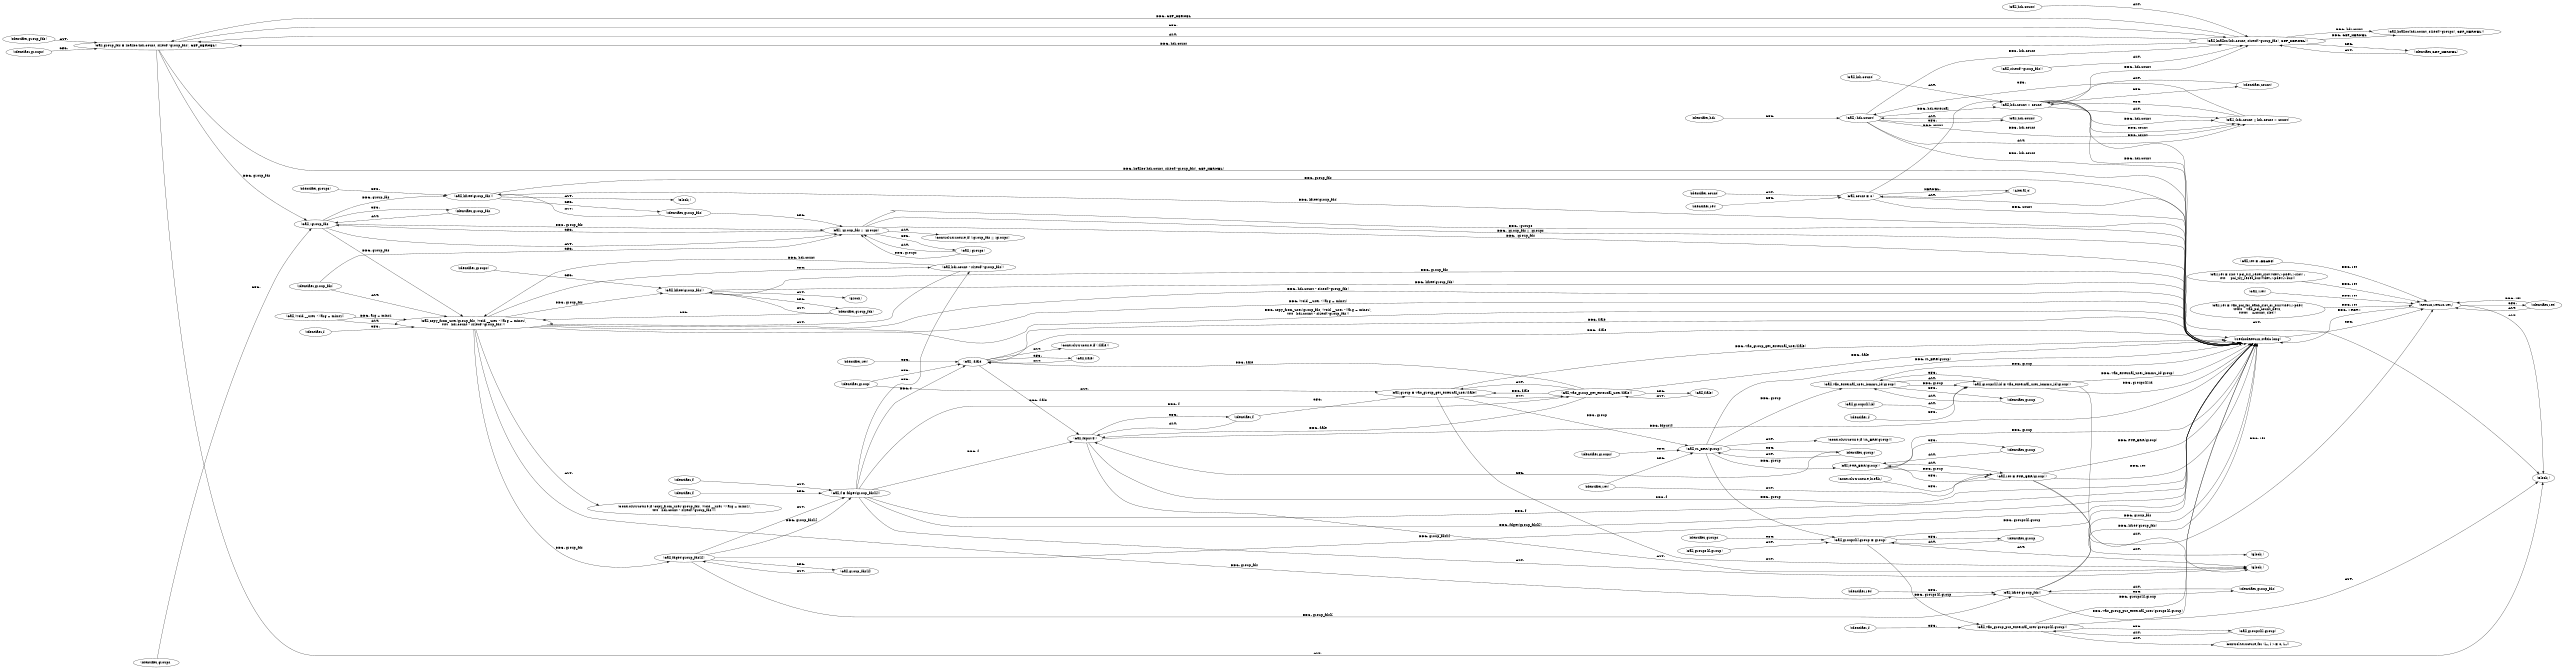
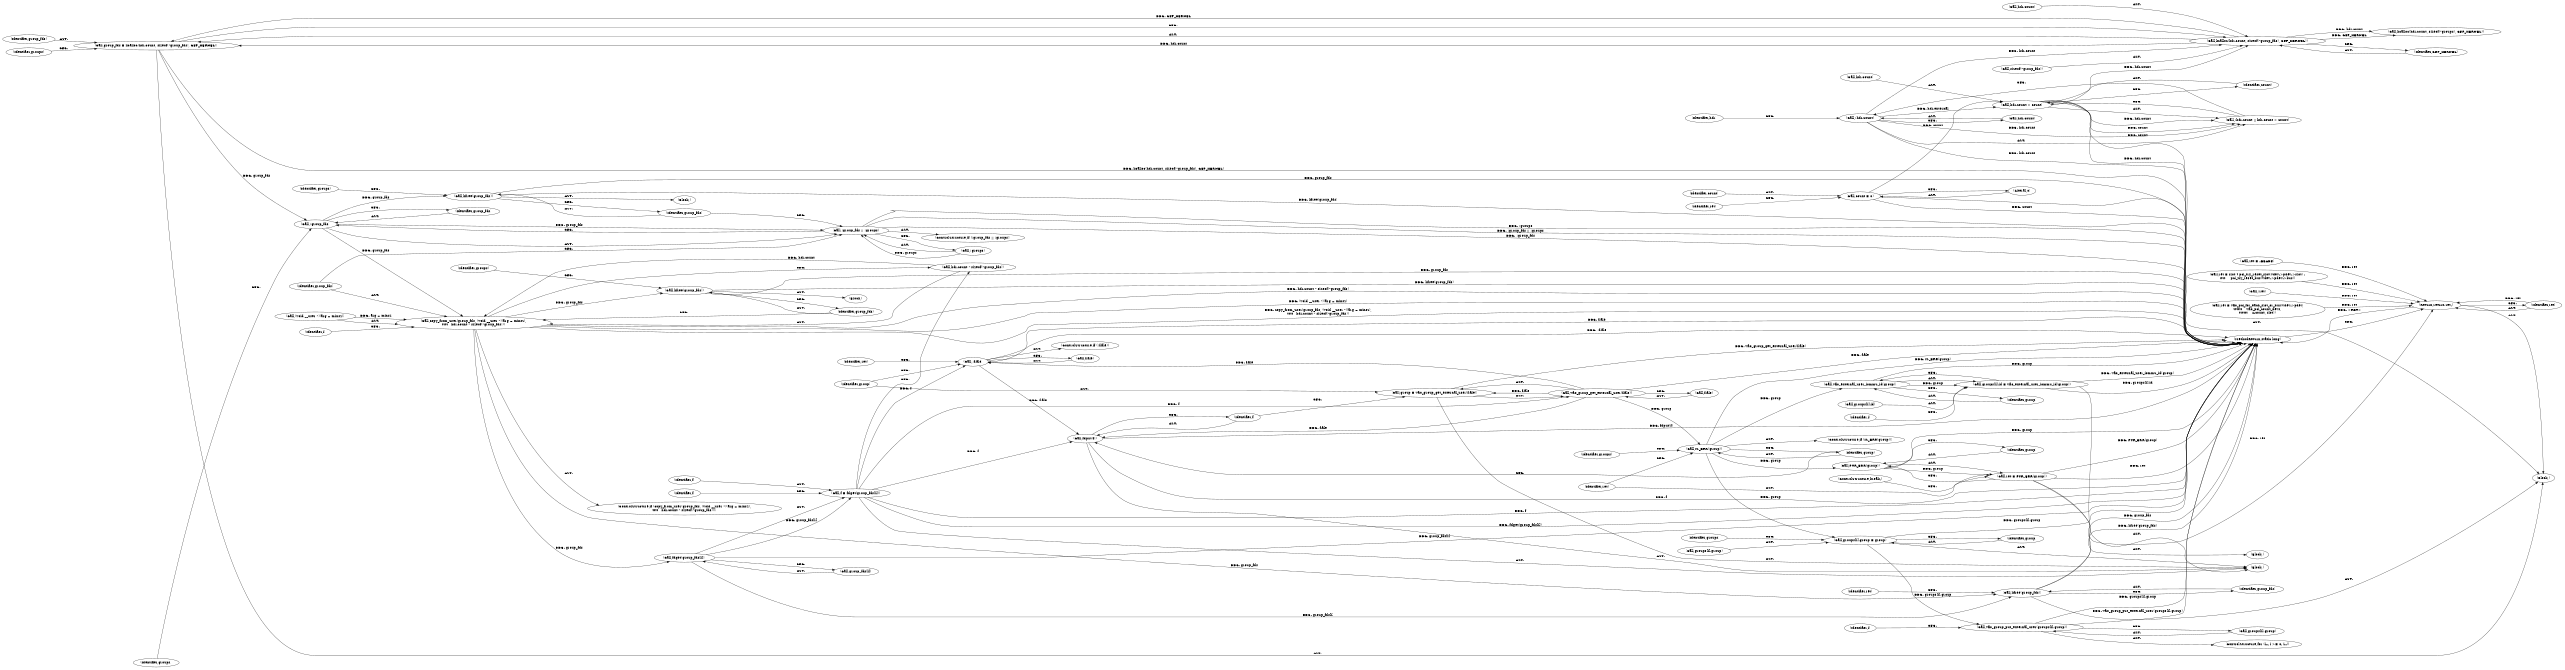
(1933, 189) -> (1933, 189)
(1570, 421) -> (1659, 414)
